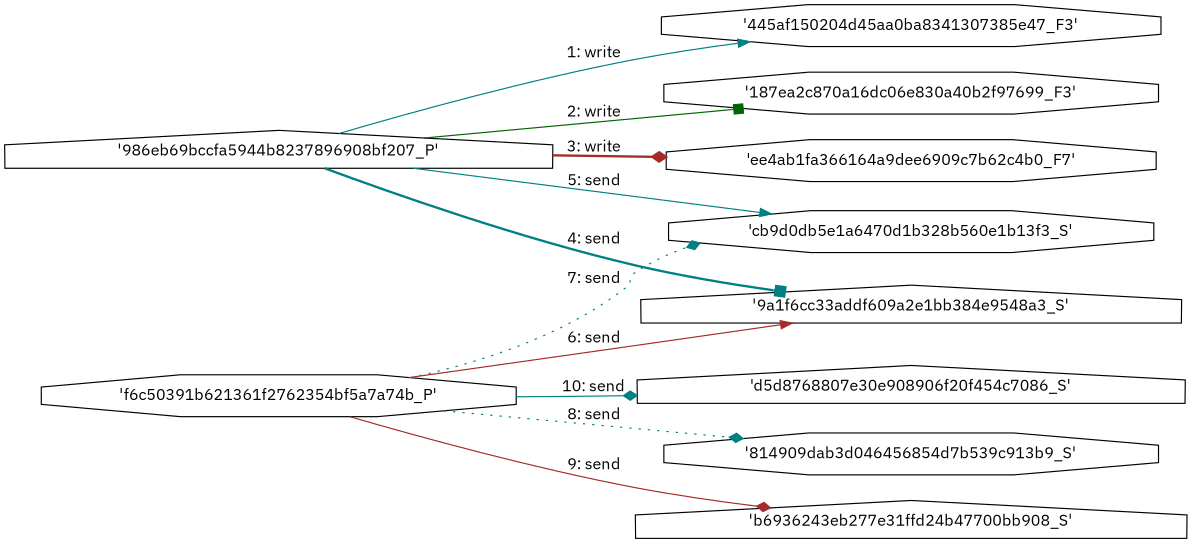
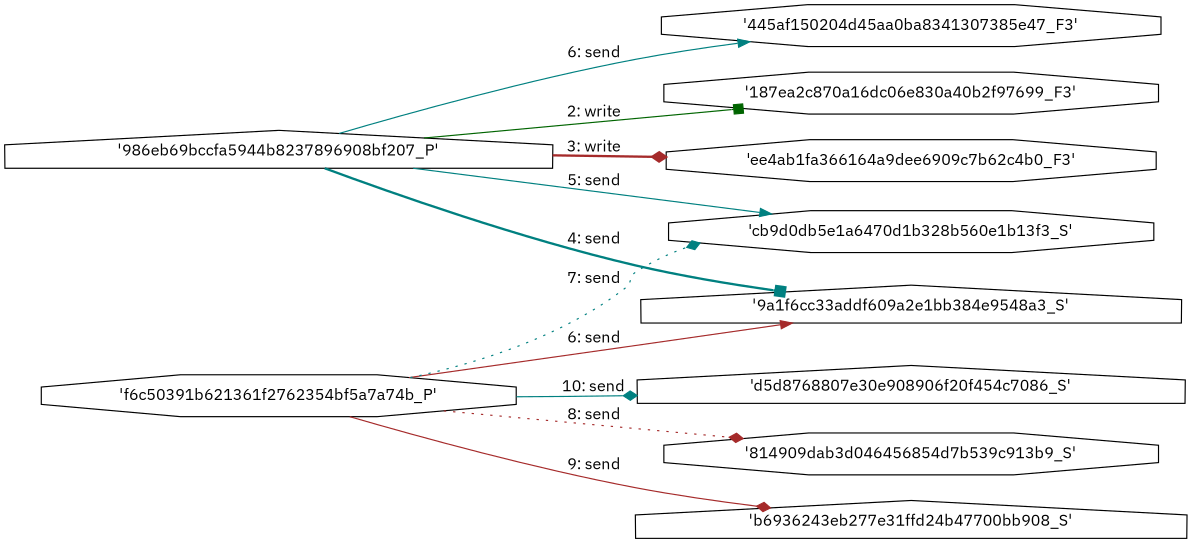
(594, 53) -> (594, 53)
(911, 161) -> (911, 161)
(586, 424) -> (586, 424)
